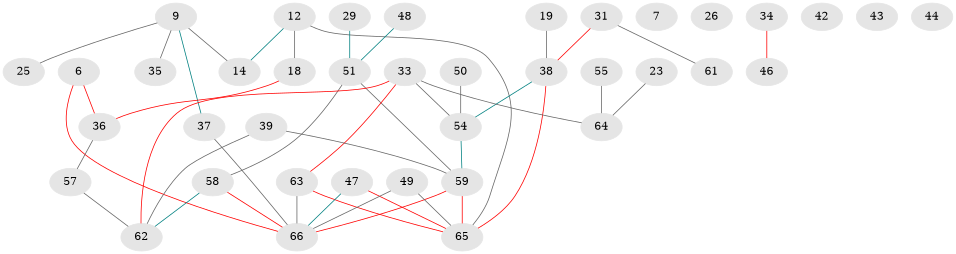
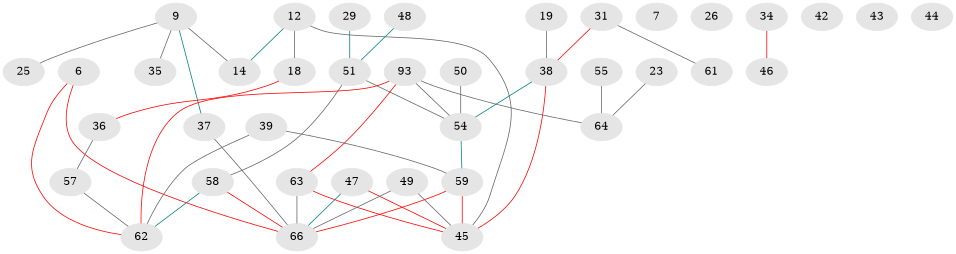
(405, 72) -> (405, 72)
(89, 99) -> (35, 181)
(406, 127) -> (405, 99)
(462, 237) -> (462, 237)
